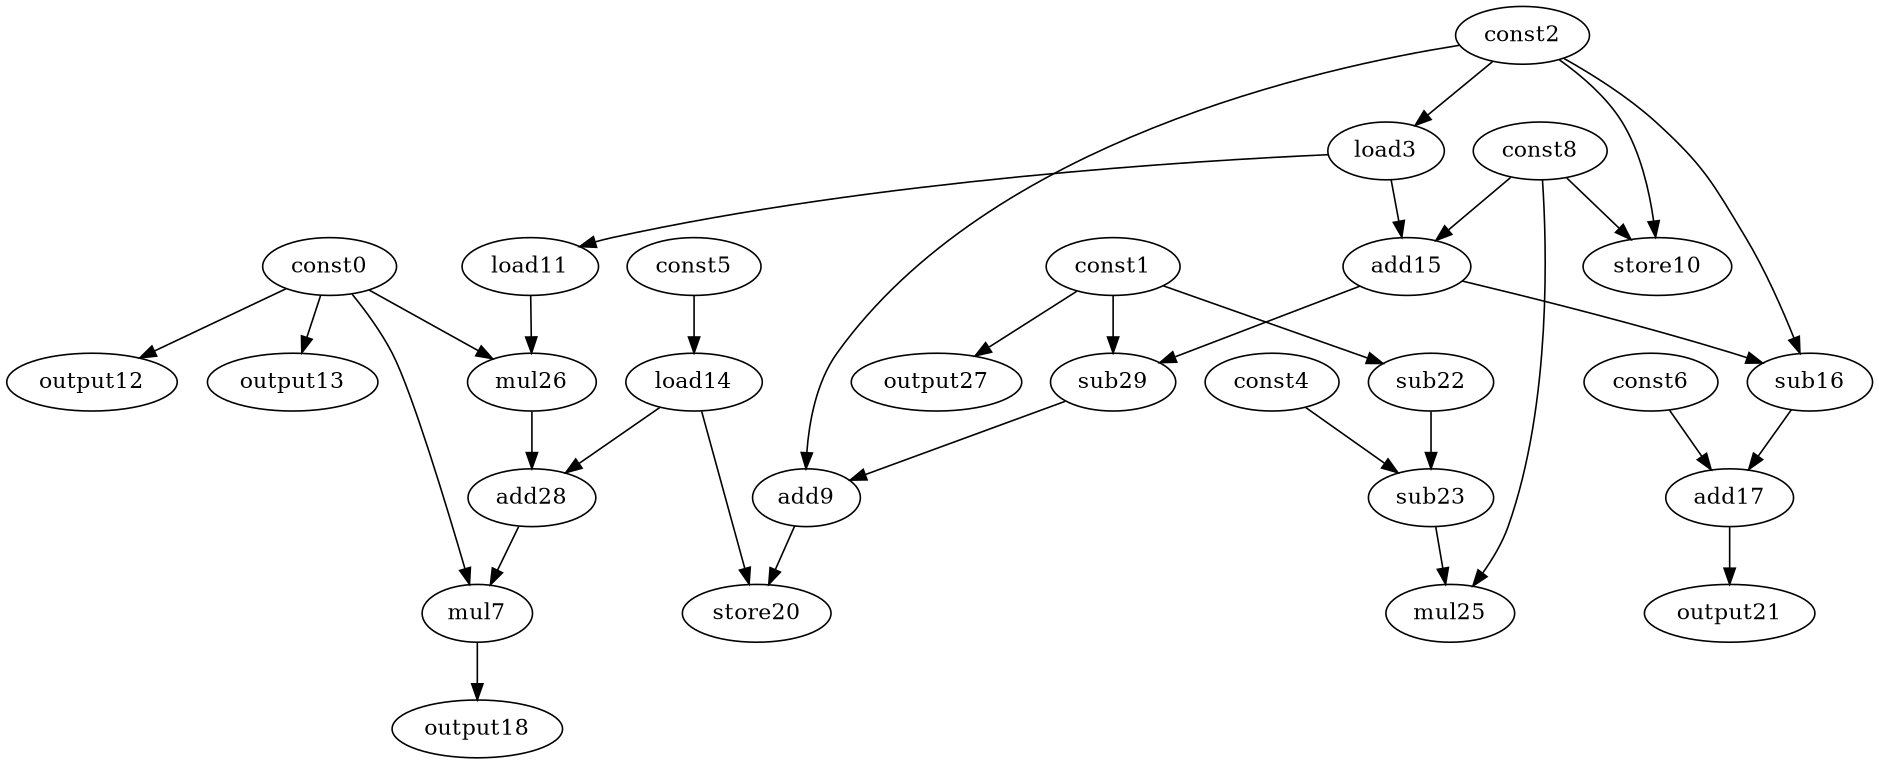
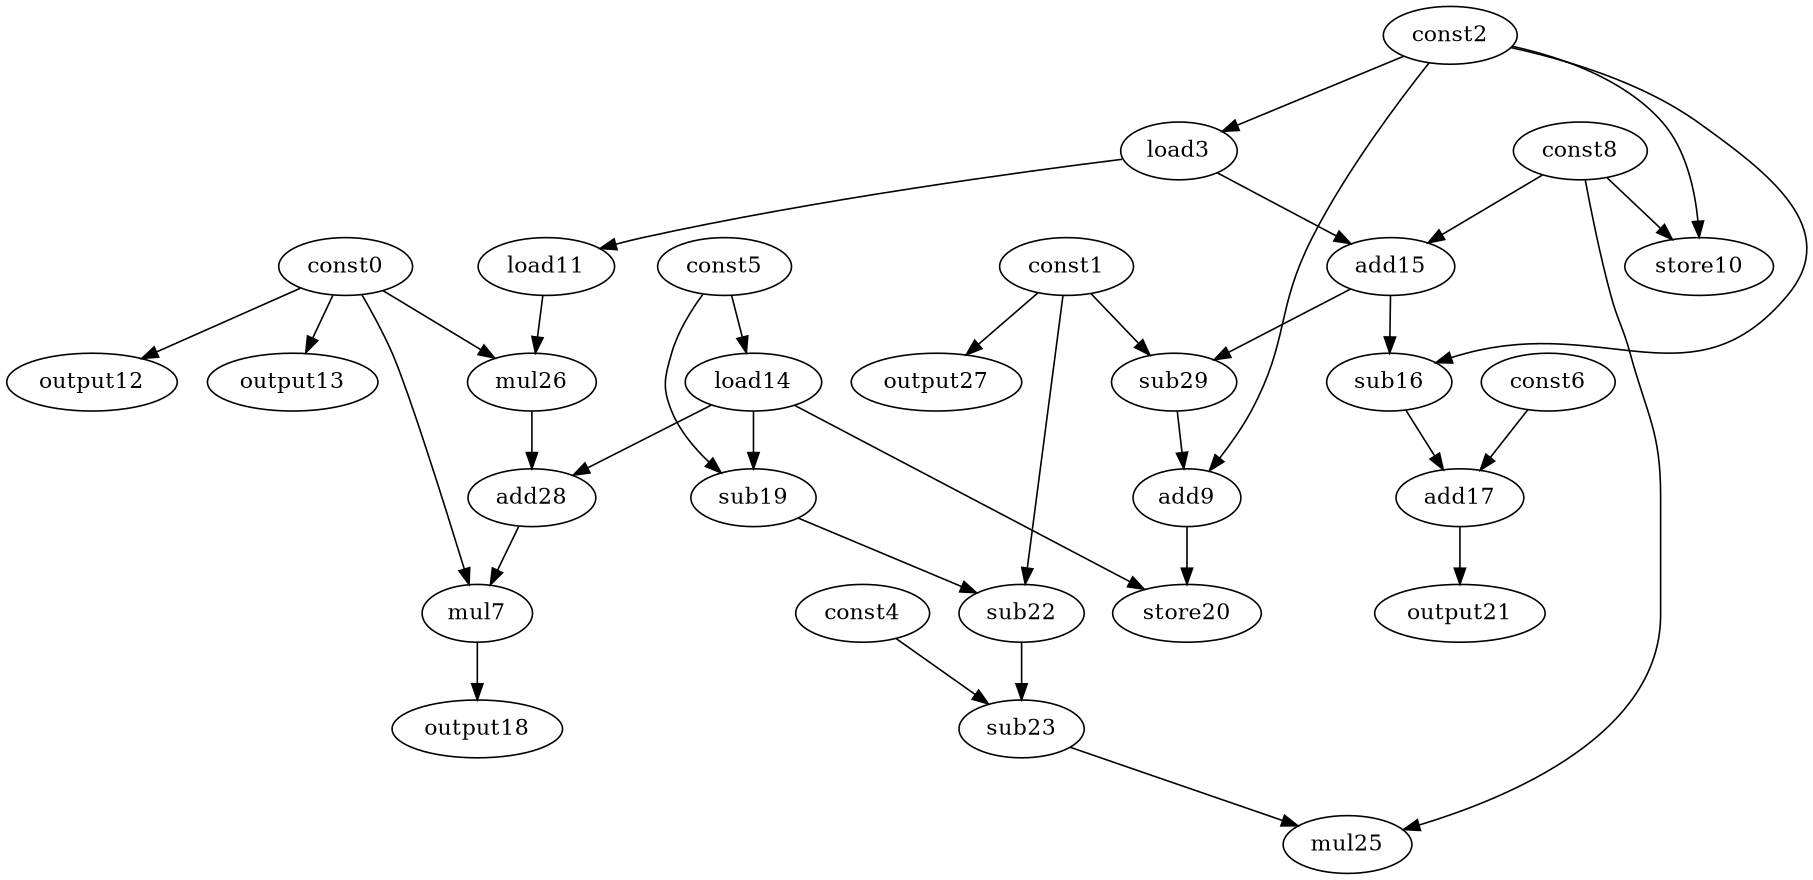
none -> (753, 498)
